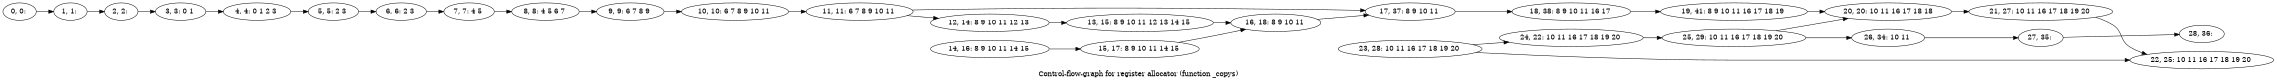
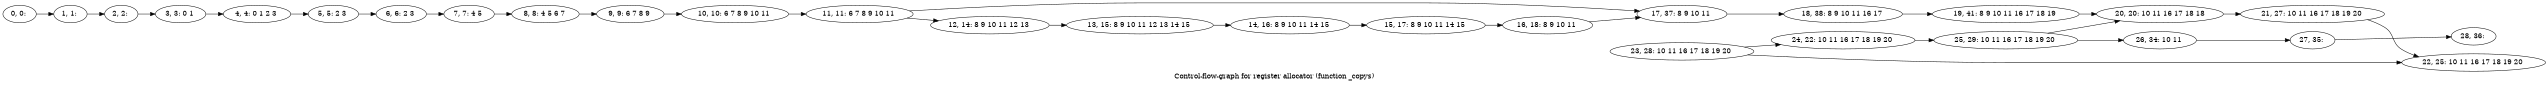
(1220, 23) -> (1220, 25)
